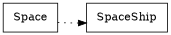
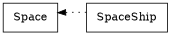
(68, 23) -> (76, 12)
